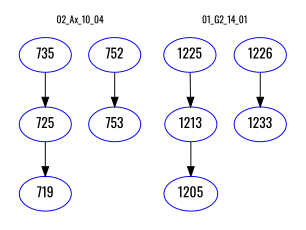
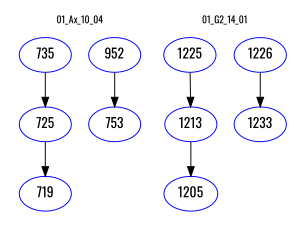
(80, 21) -> (80, 21)
(115, 55) -> (115, 55)
